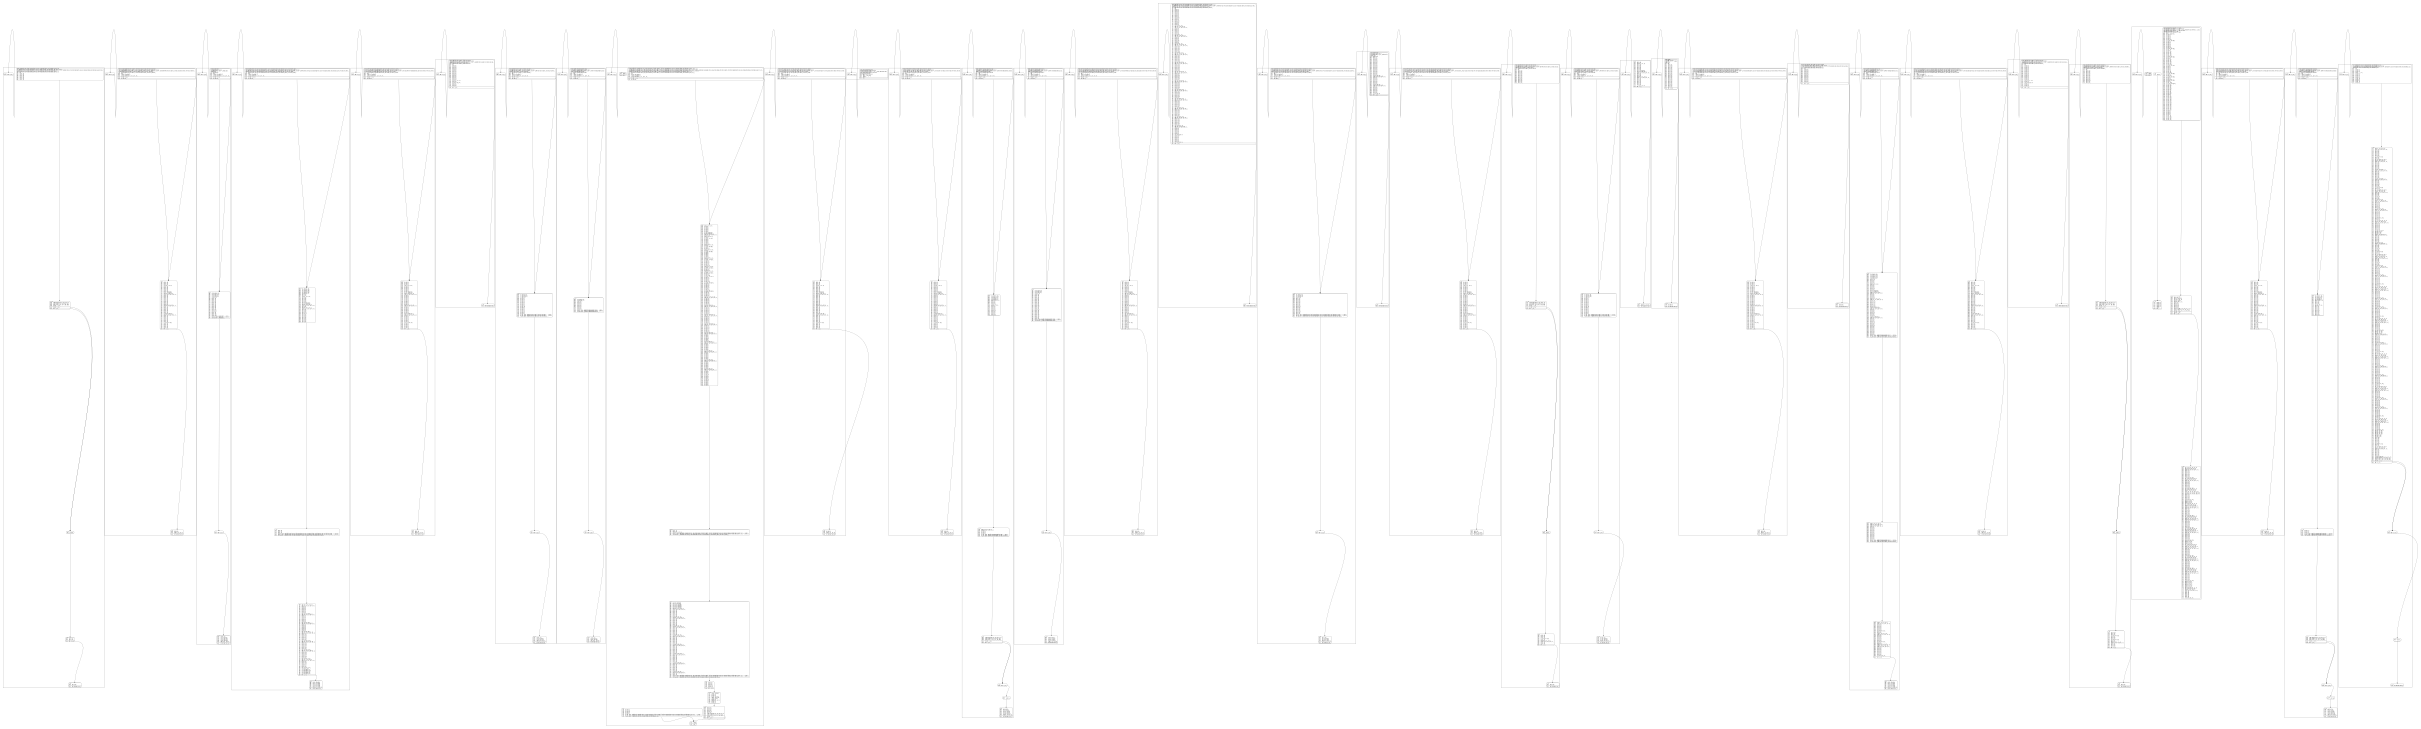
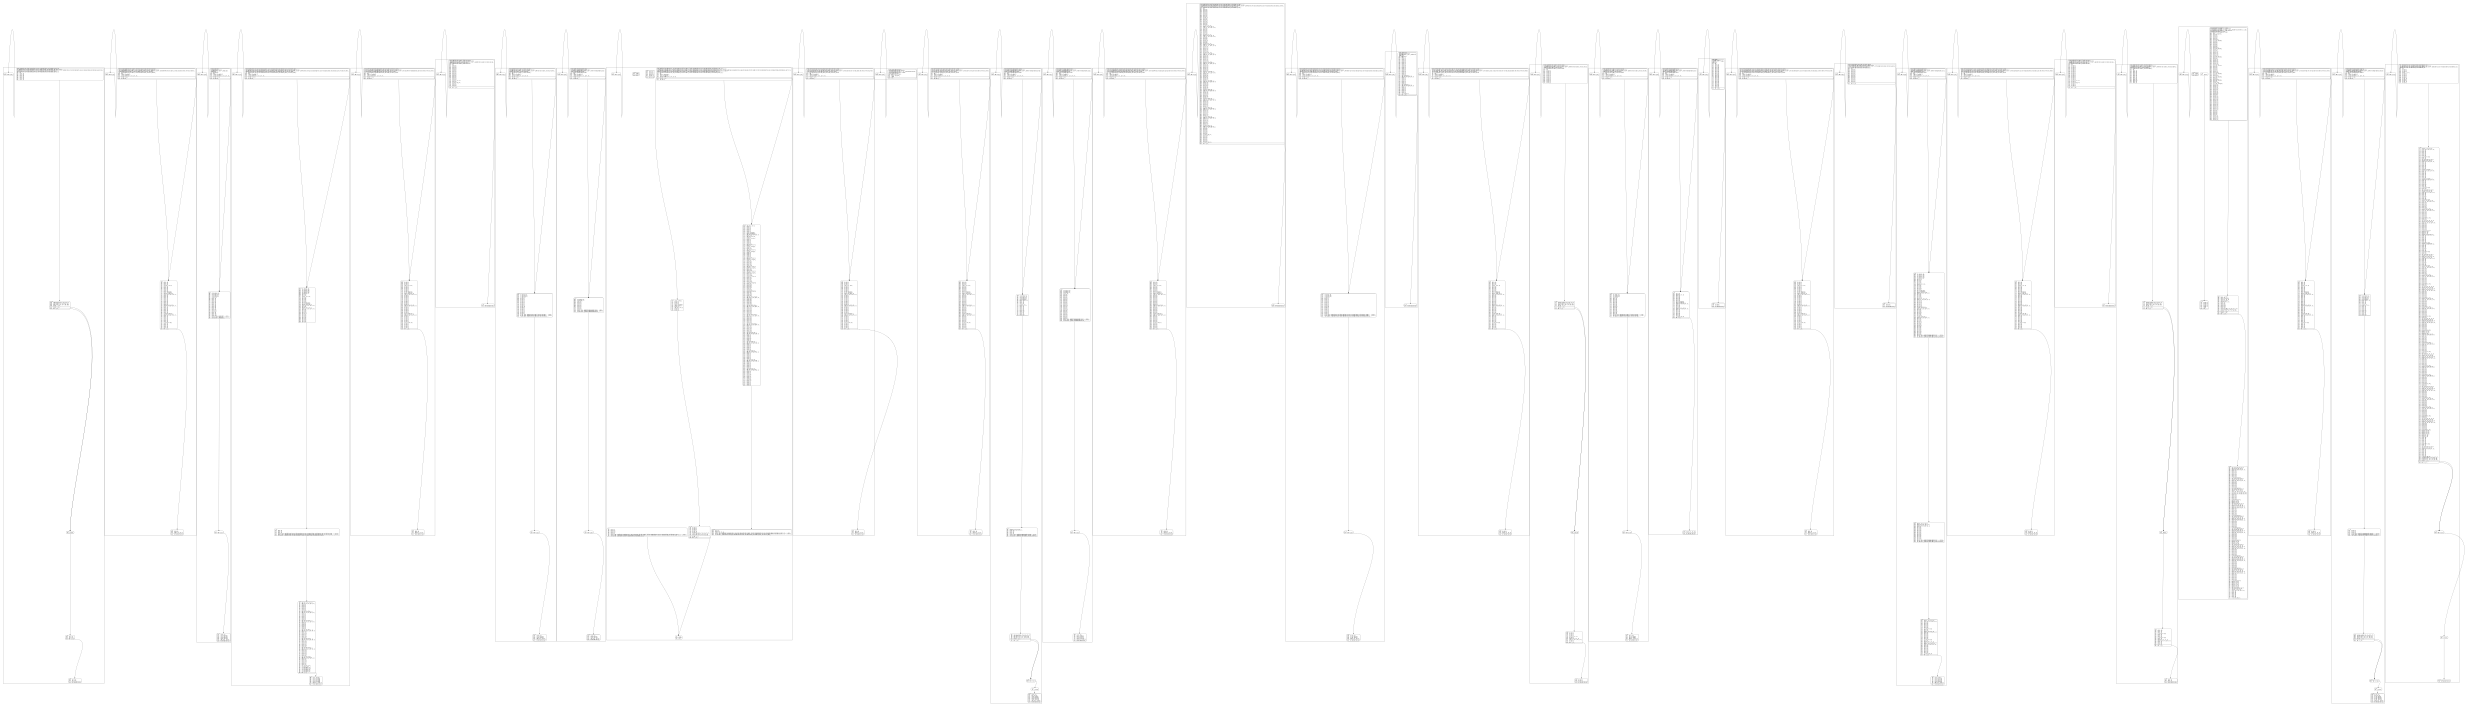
none -> (1679, 74)
(709, 640) -> none
